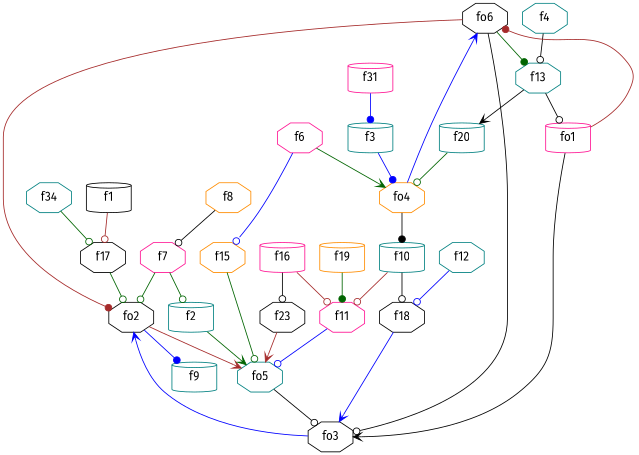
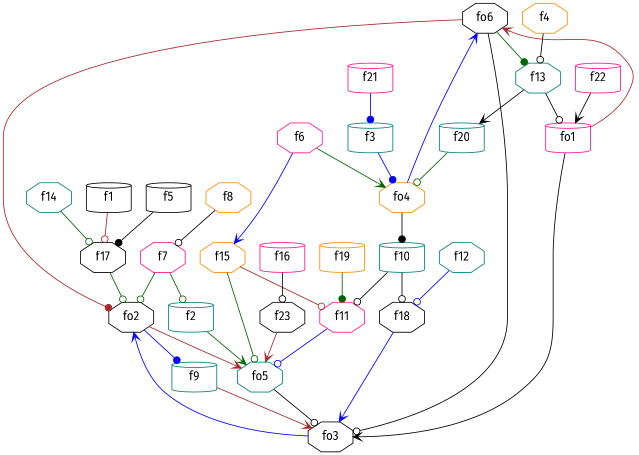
(545, 18) -> (545, 18)
(612, 48) -> (612, 48)
(370, 78) -> (370, 78)
none -> (598, 78)
(269, 197) -> (269, 197)
(49, 198) -> (49, 198)
none -> (169, 198)
(311, 286) -> (277, 285)
(374, 286) -> (374, 286)
none -> (261, 406)
